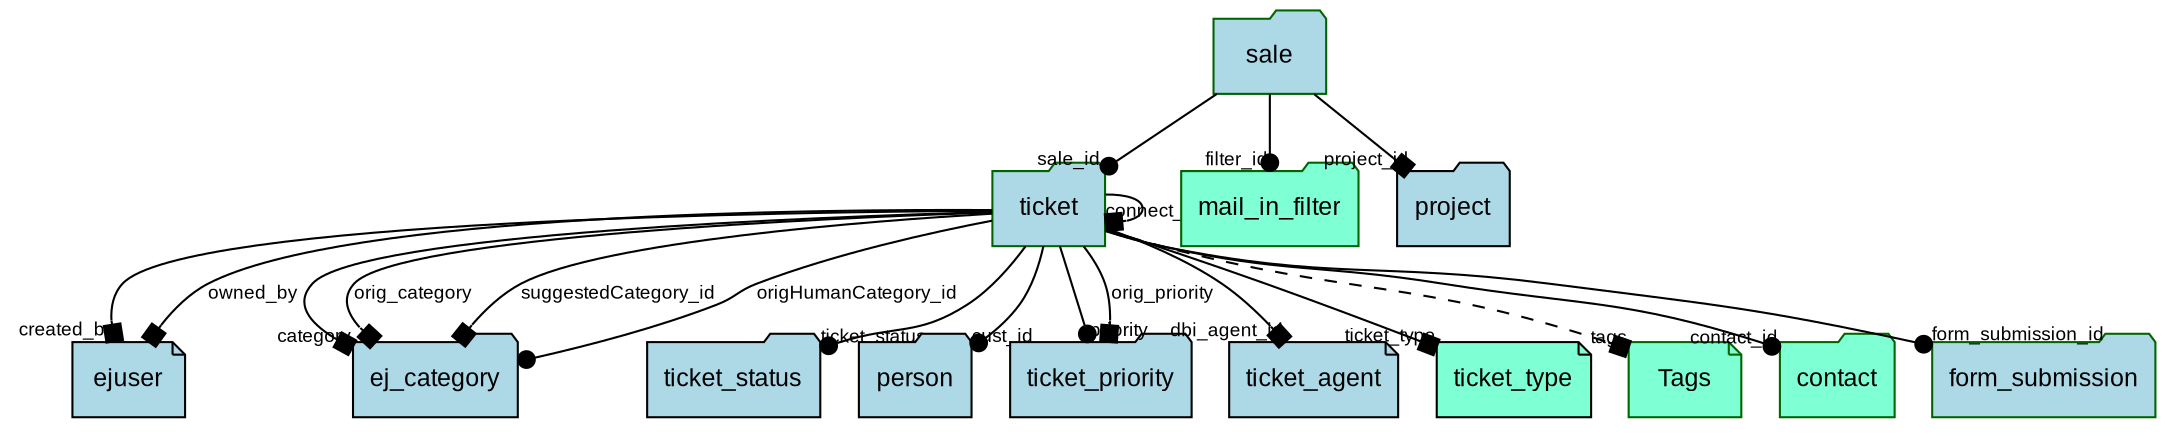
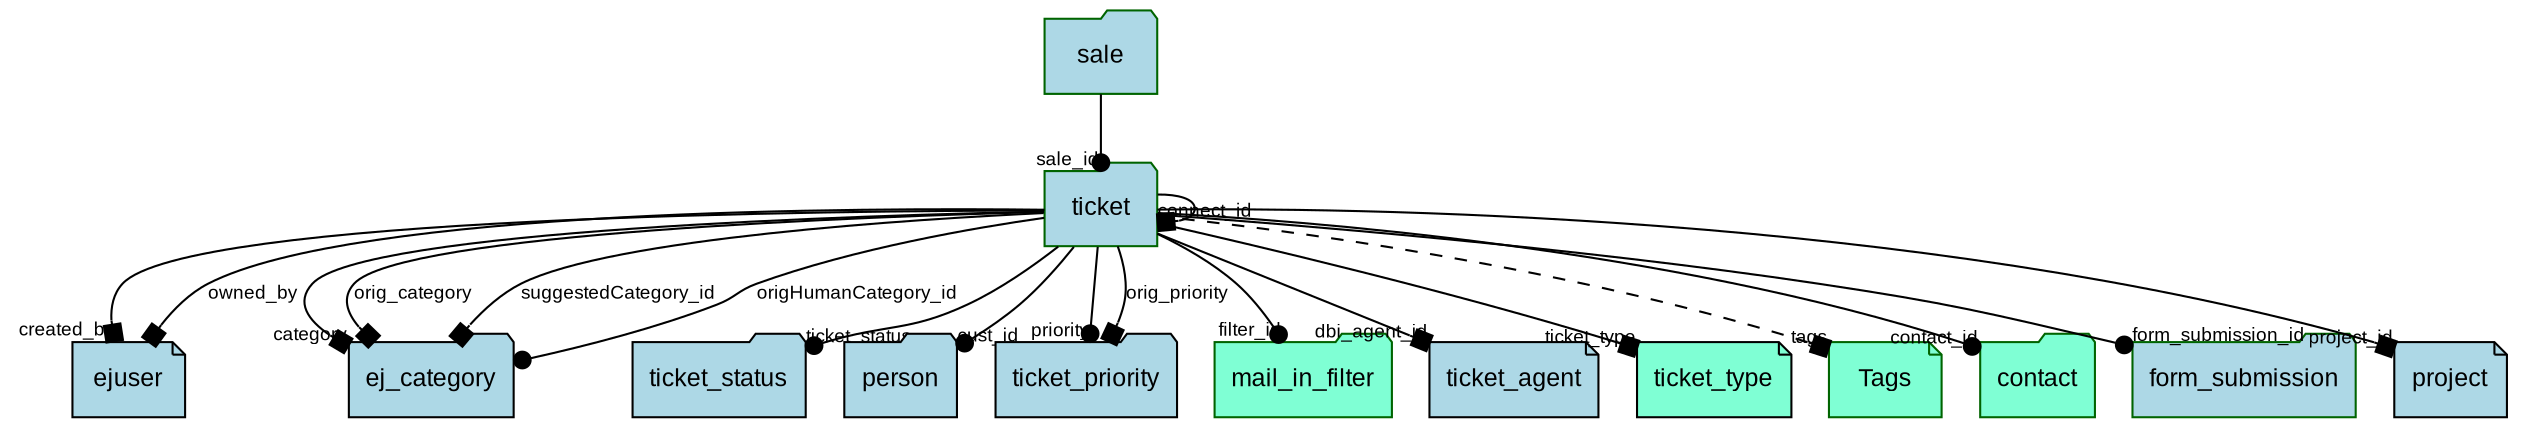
(1270, 124) -> (1225, 274)
(1354, 126) -> (1770, 236)
(1453, 209) -> (2451, 380)
